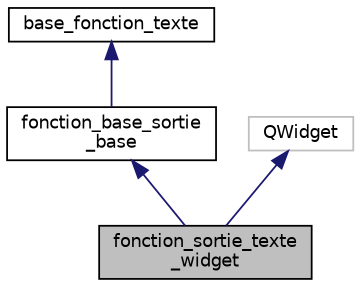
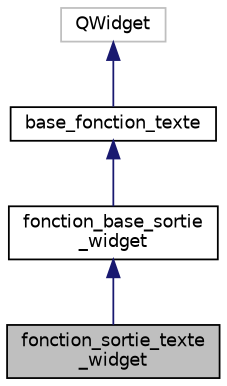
(112, 134) -> (113, 233)
(251, 195) -> (113, 84)
